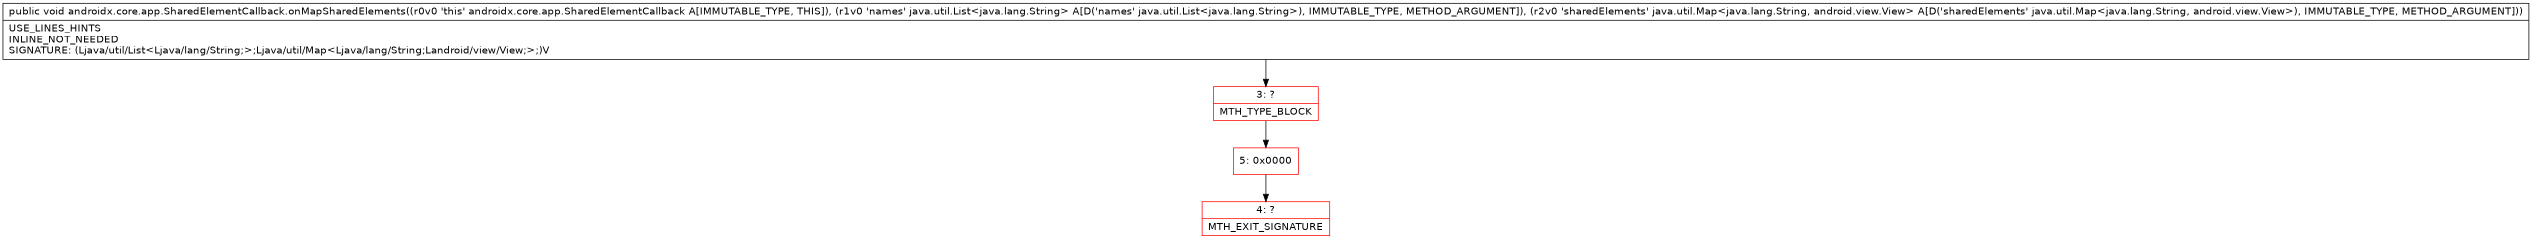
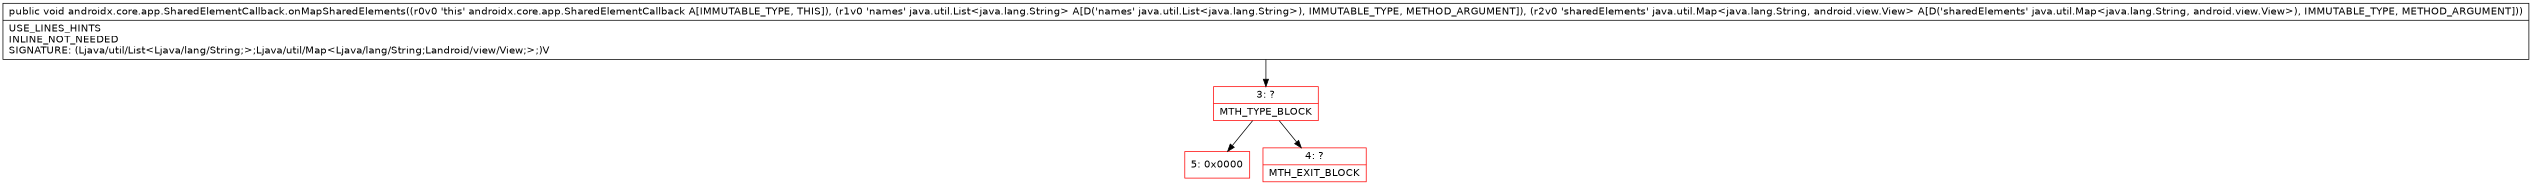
(1266, 184) -> (1288, 131)
(1266, 227) -> (1315, 173)
